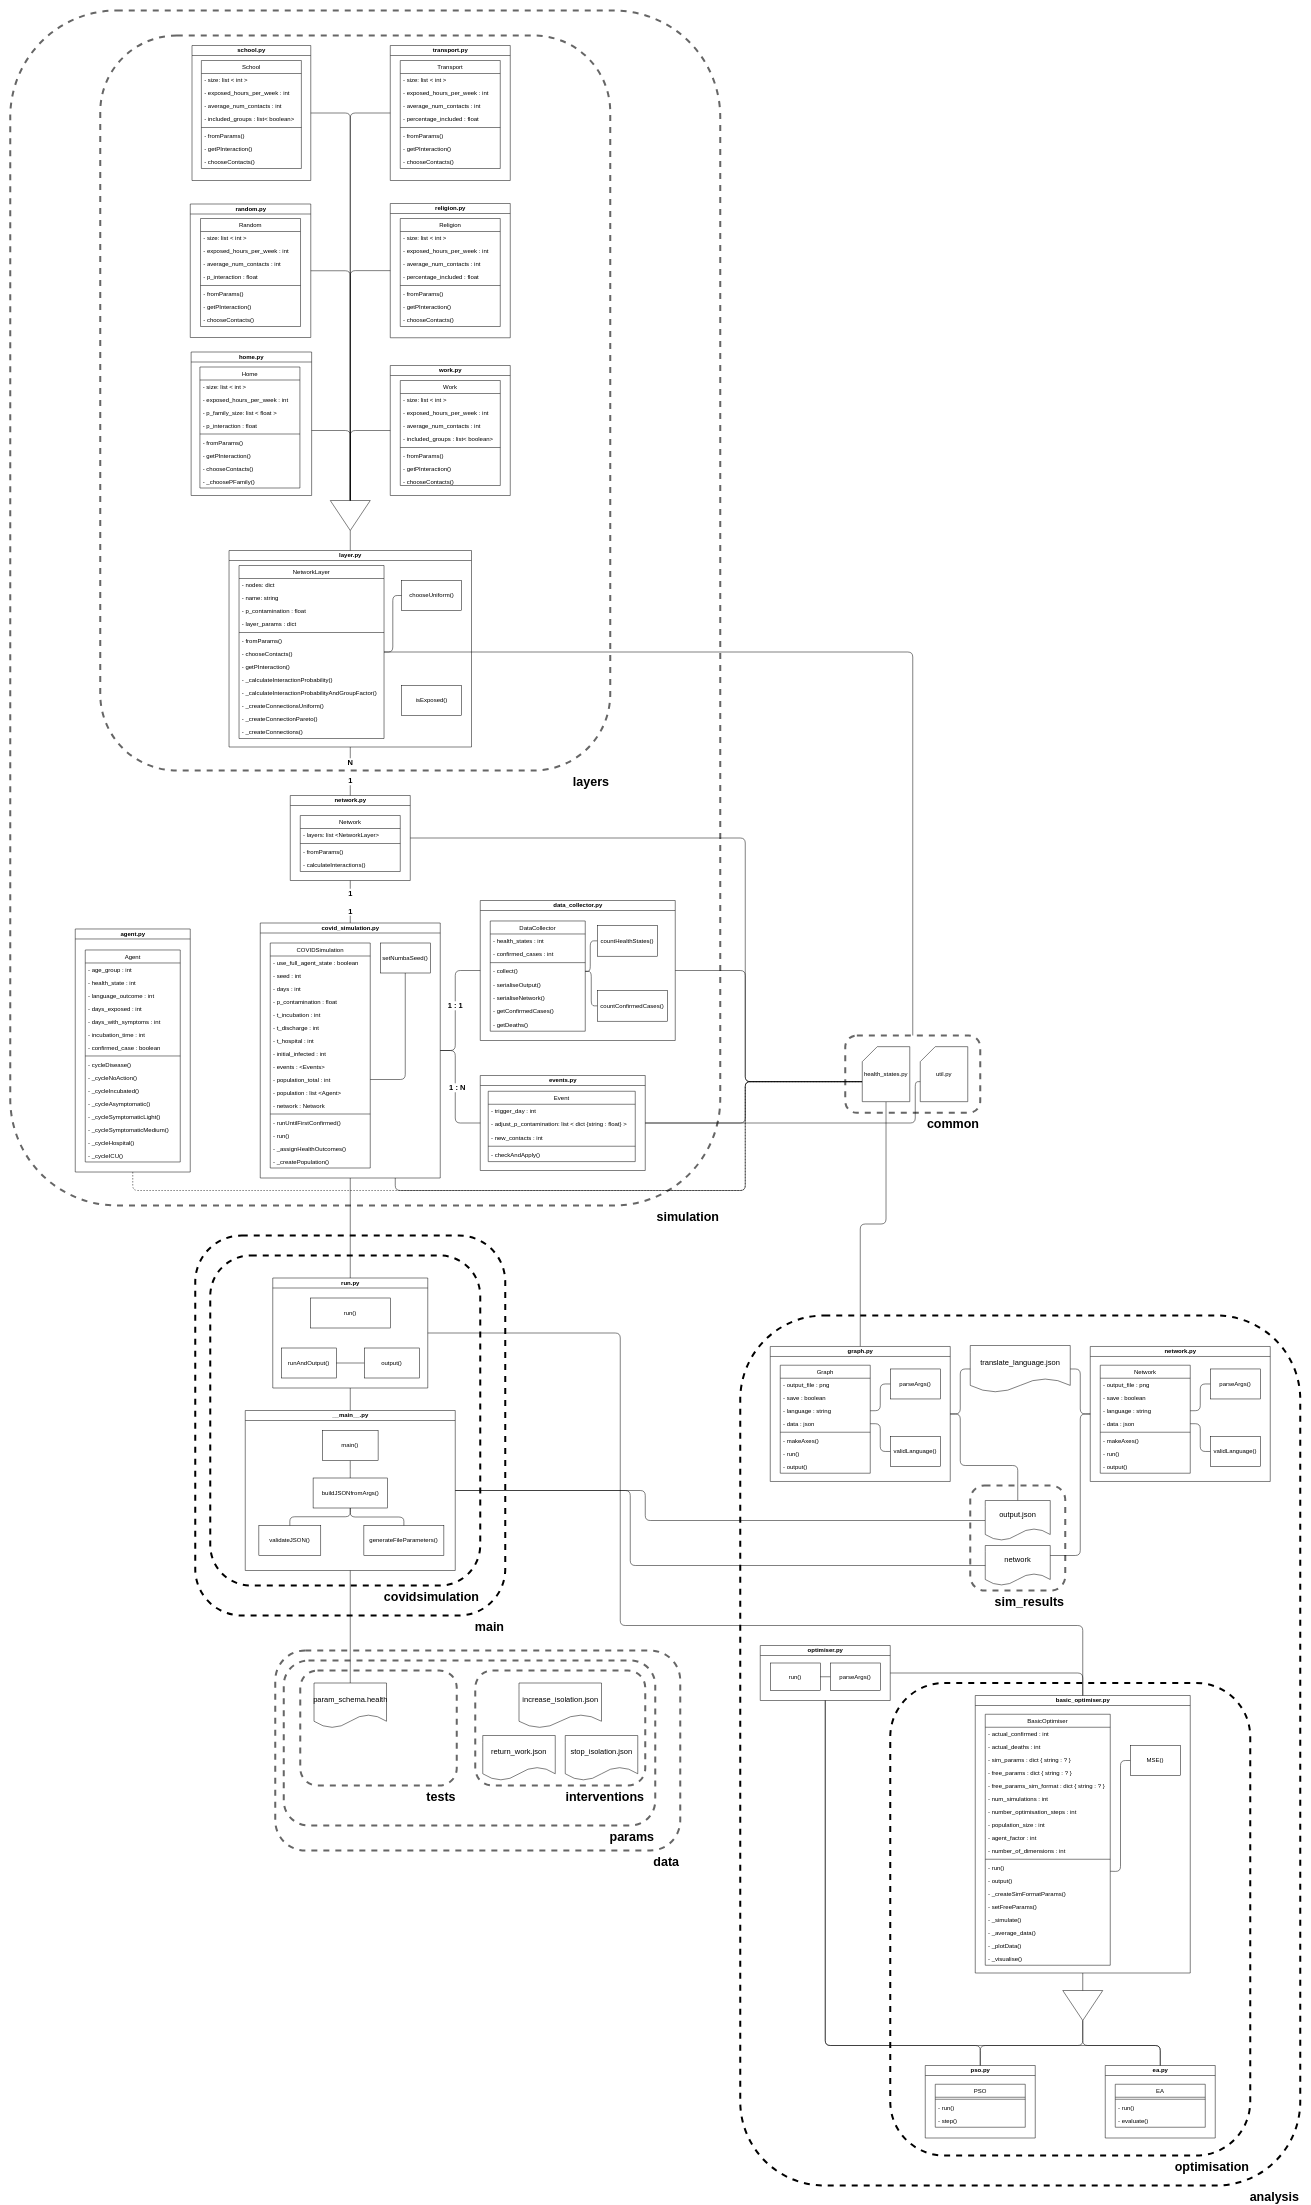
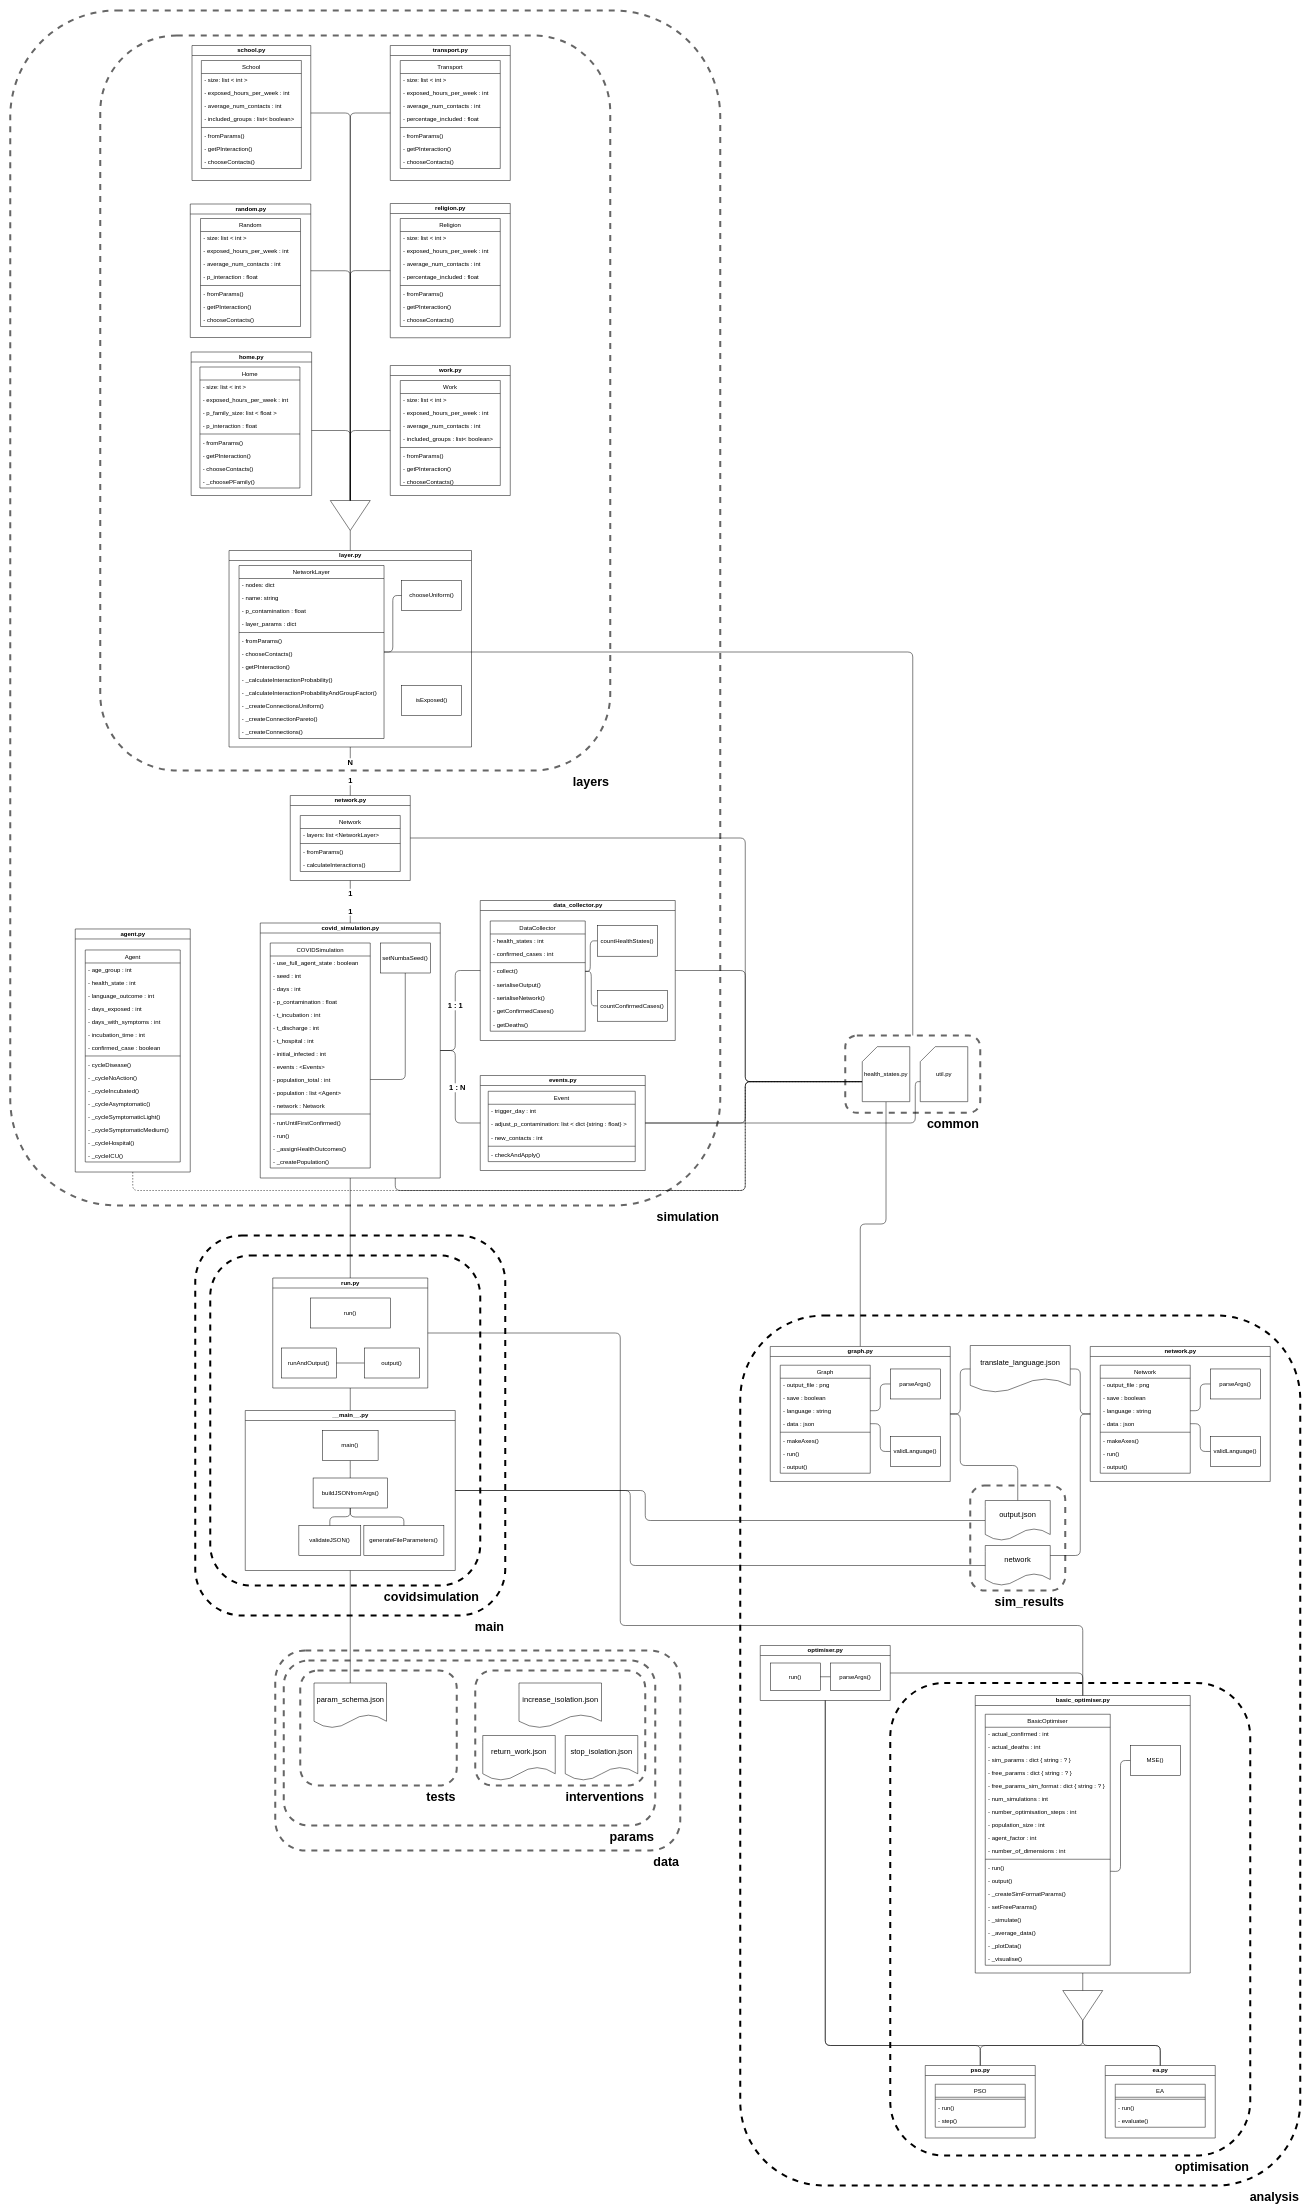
(290, 1540) -> (330, 1540)
(351, 1699) -> (351, 1699)
